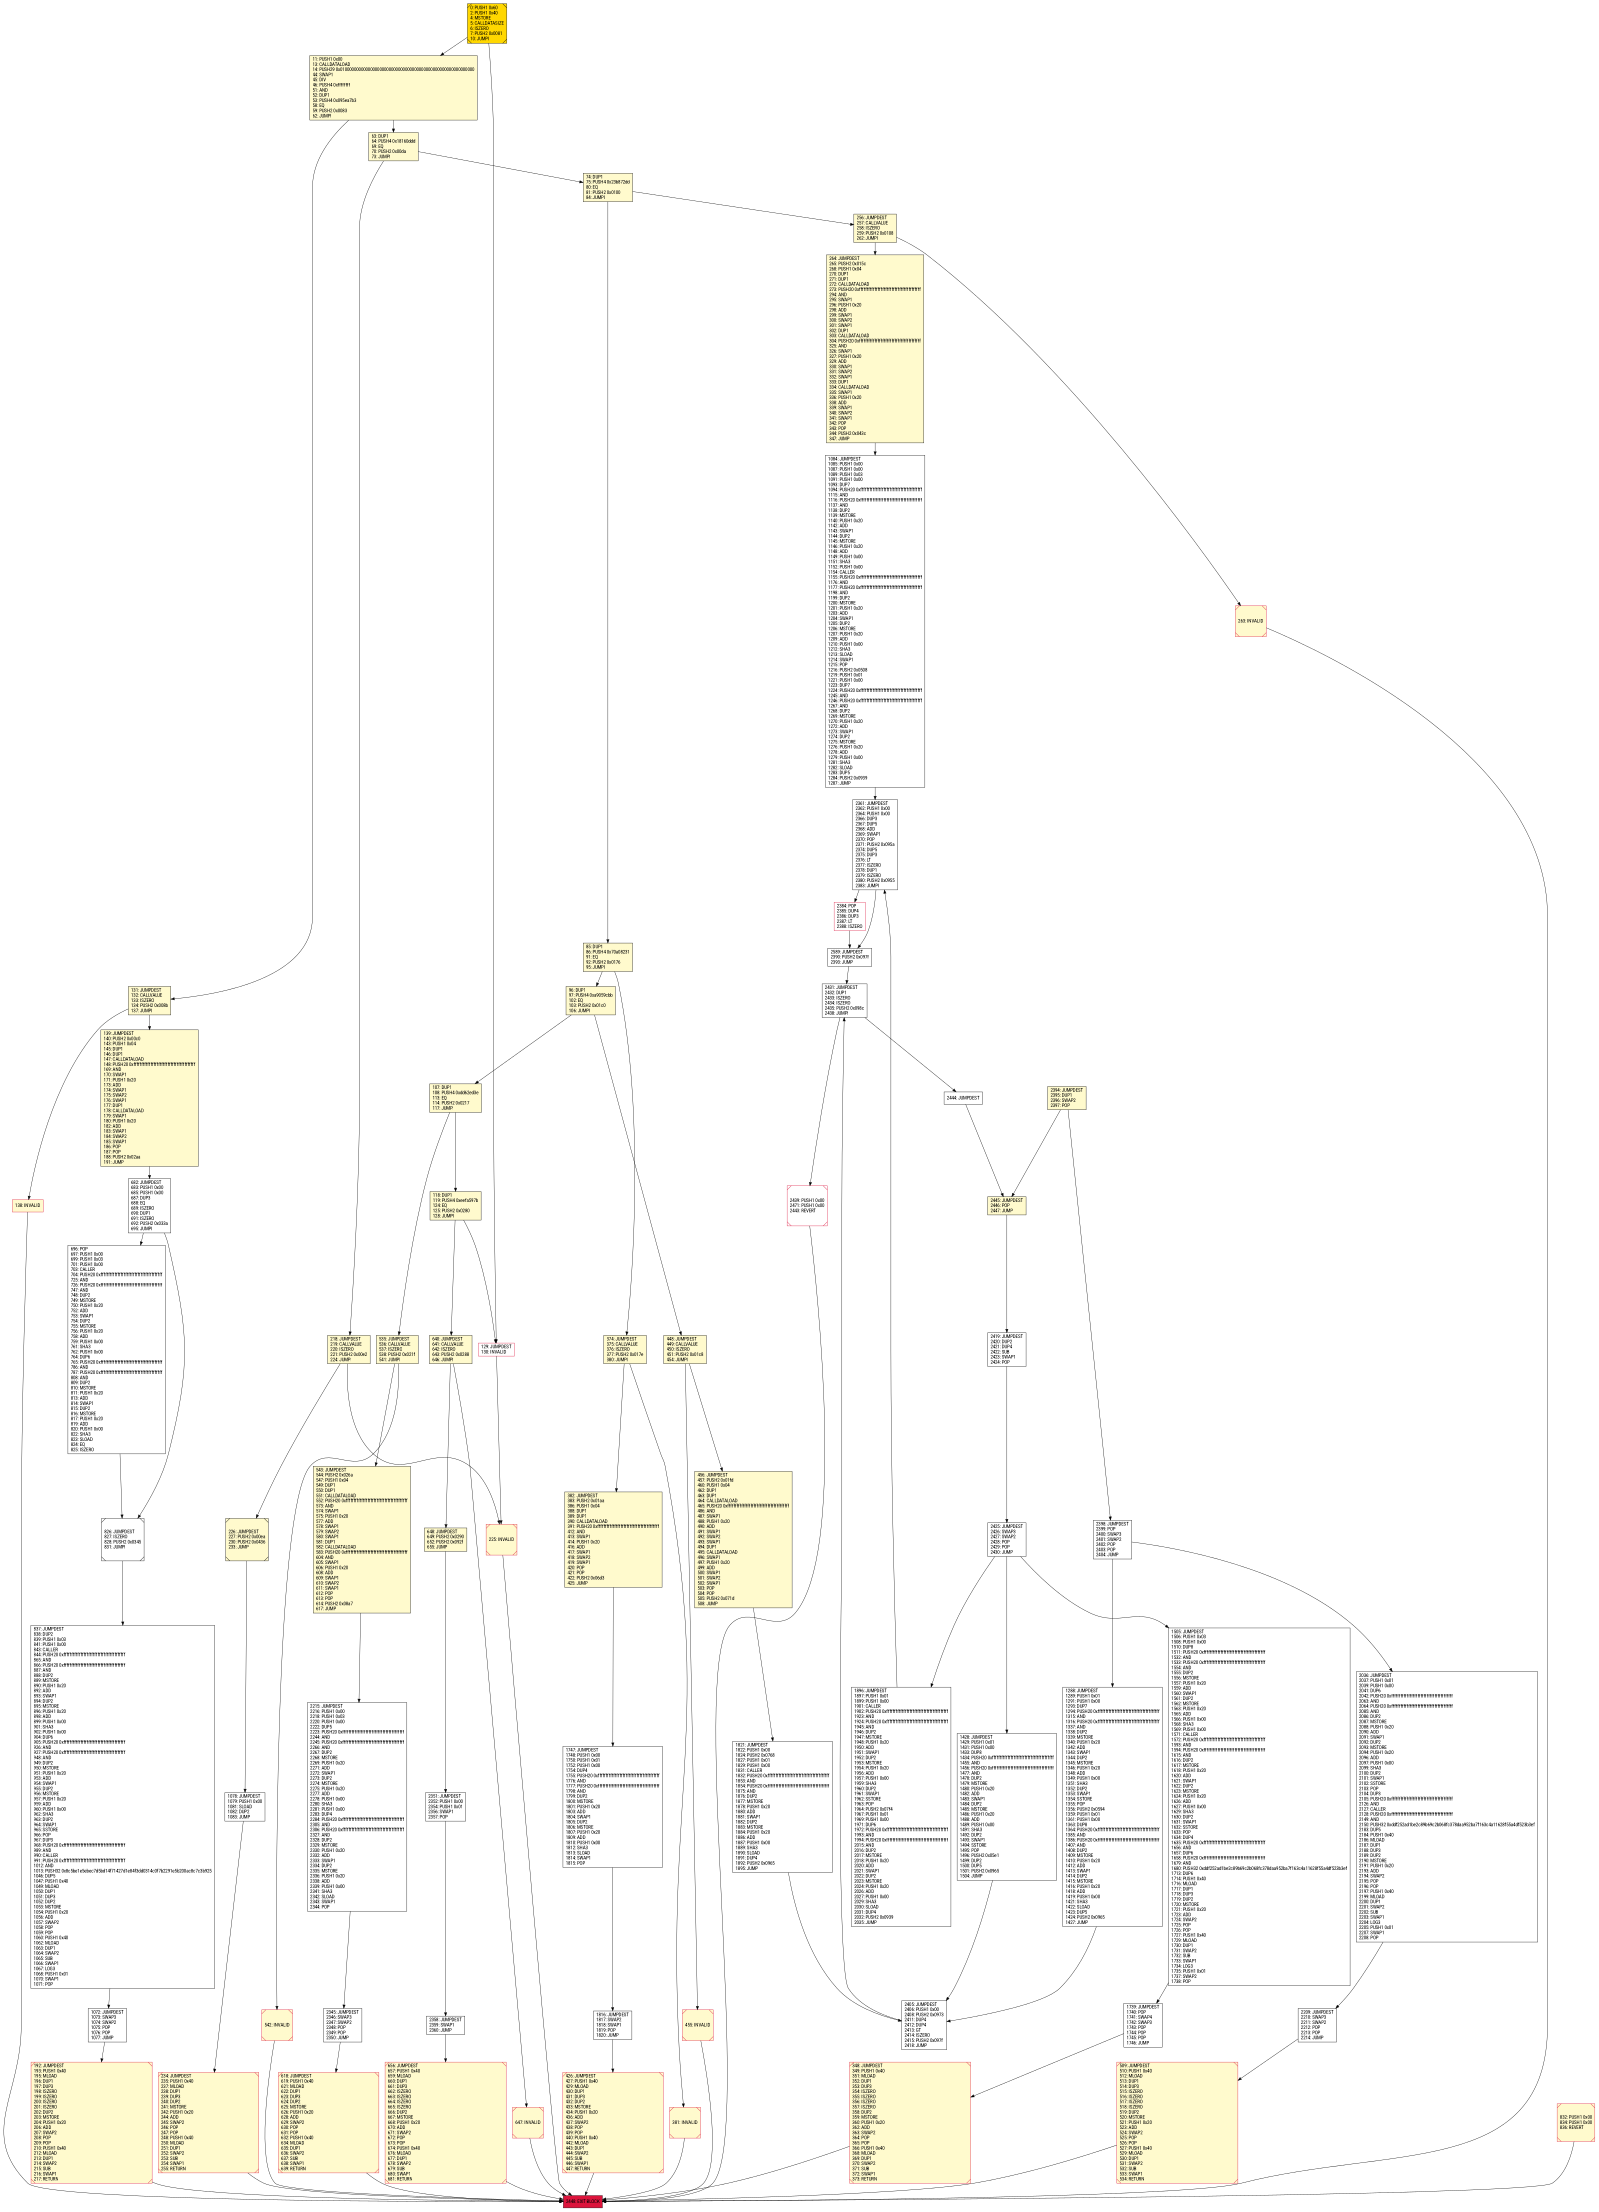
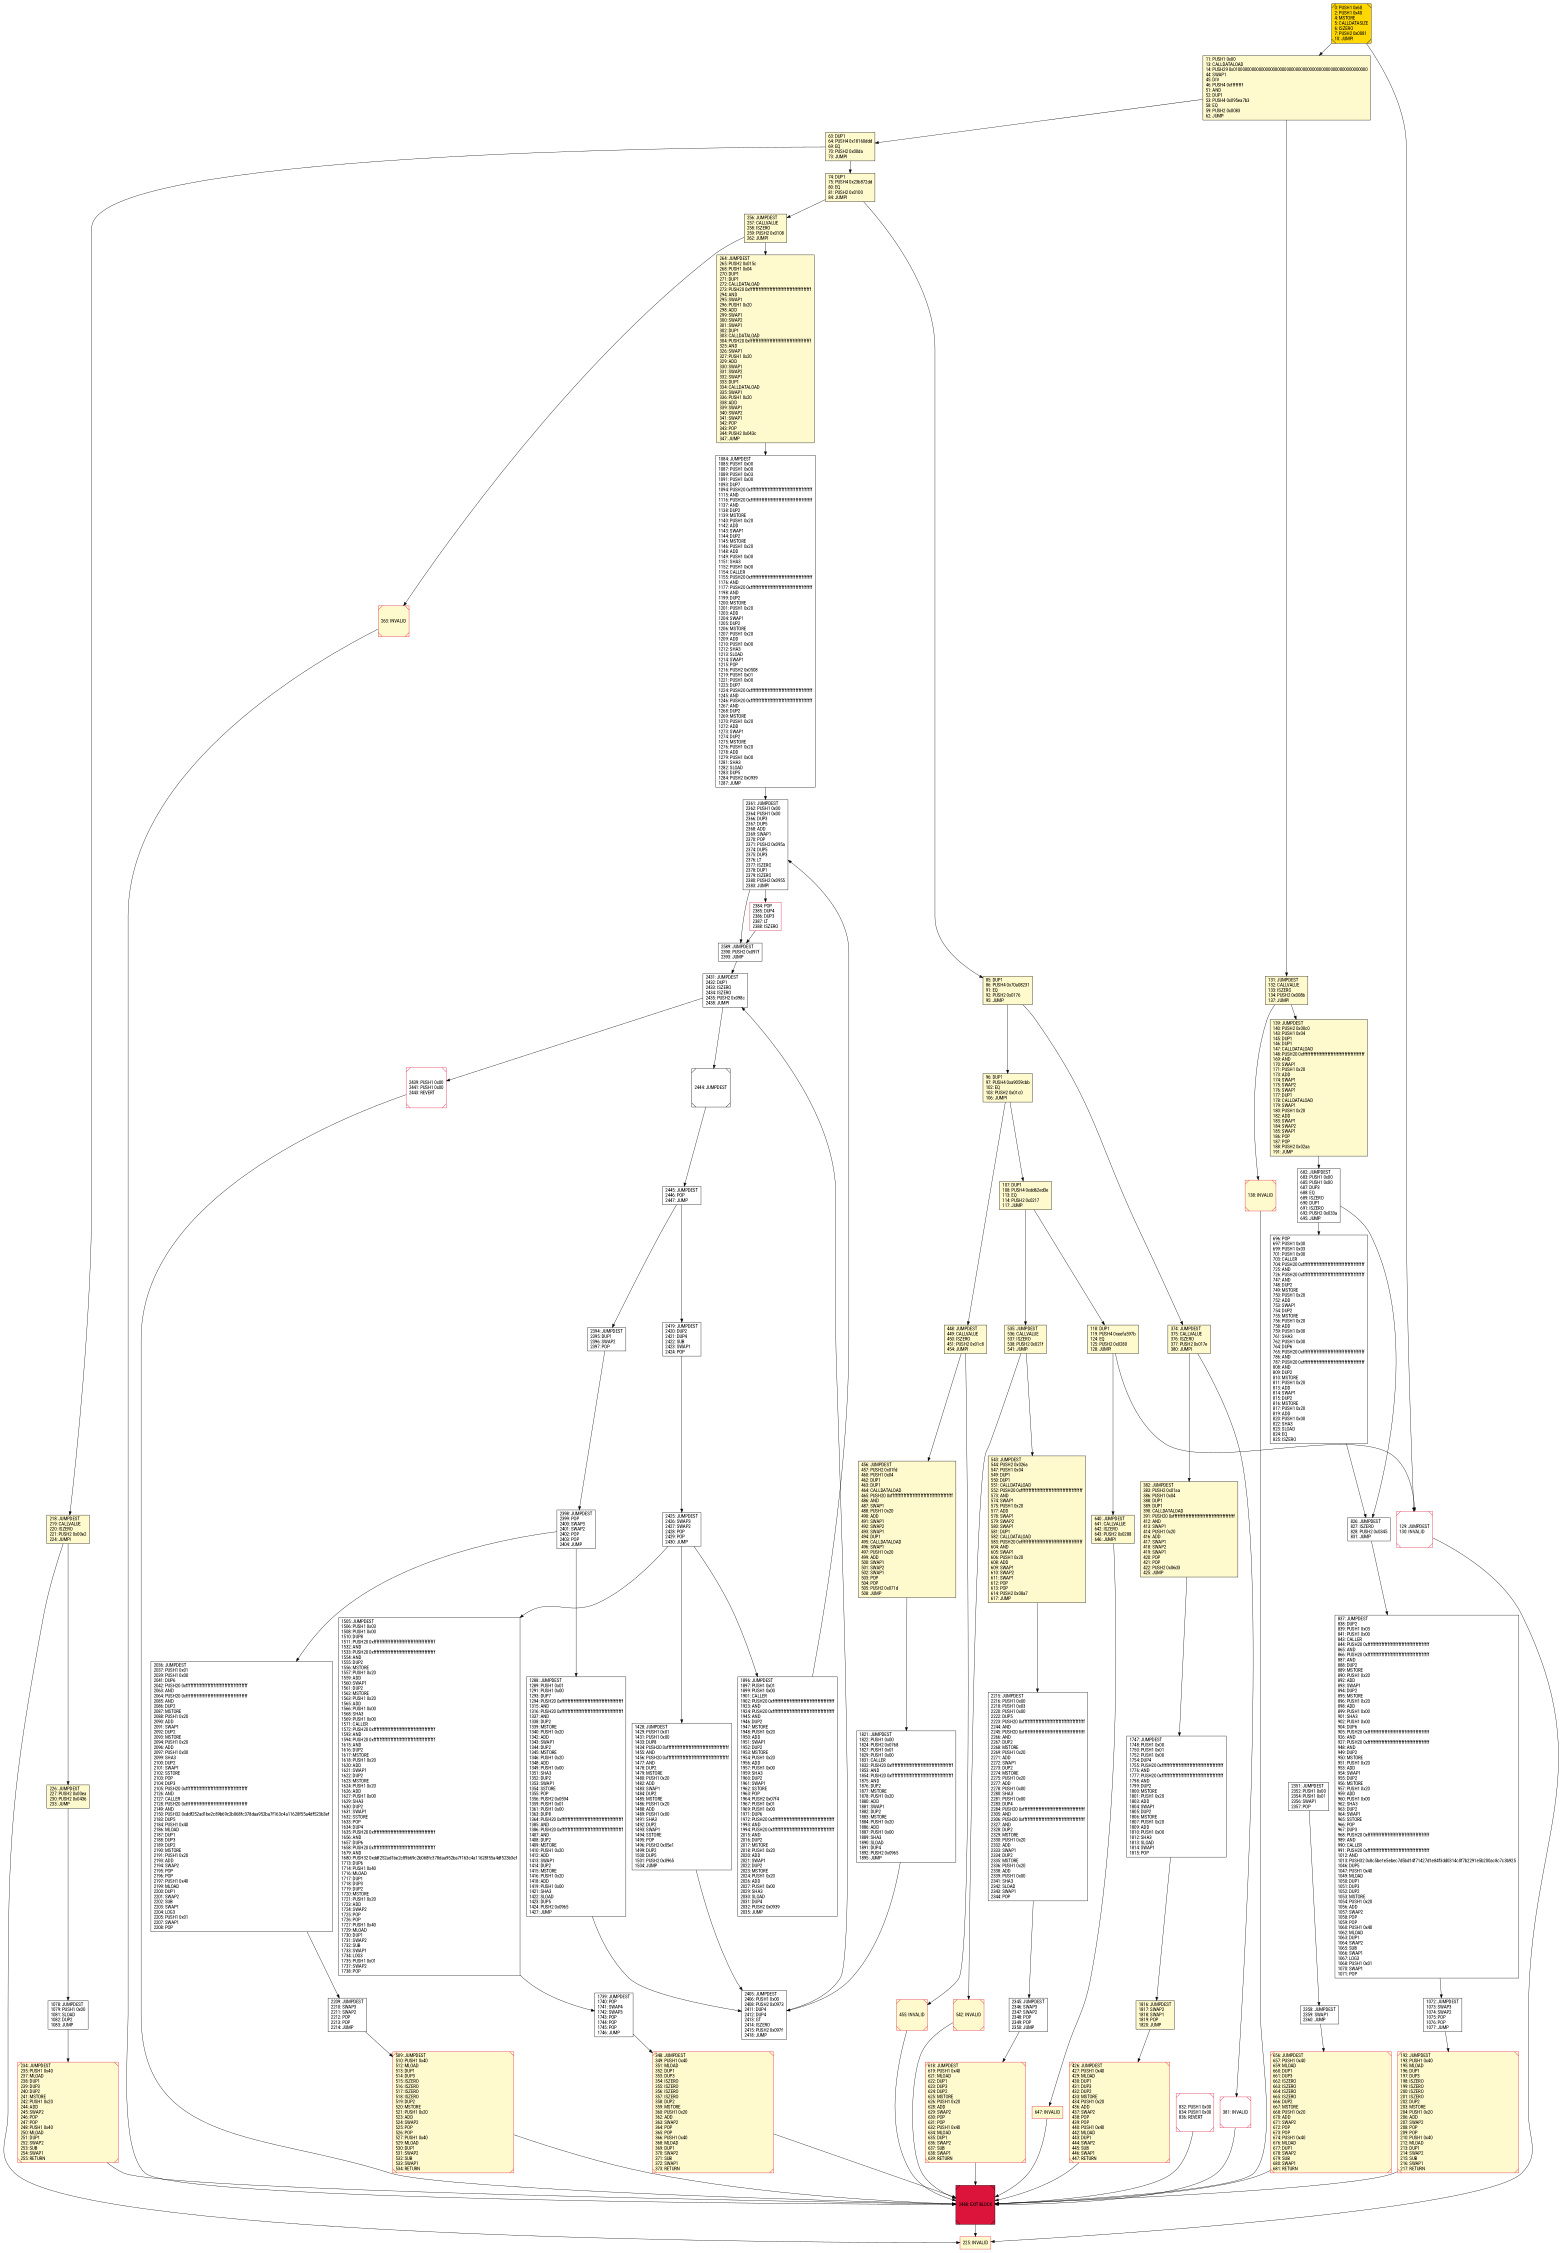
(963, 1098) -> (711, 1088)
(1067, 1098) -> (607, 1339)
(1037, 1152) -> (644, 1264)
(28, 1206) -> (1261, 1196)
(807, 1206) -> (426, 1088)
(1007, 1206) -> (682, 1196)
(496, 1350) -> (1415, 1529)
(123, 1540) -> (1369, 1529)
(247, 1540) -> (68, 1797)
(446, 1540) -> none
(502, 1540) -> (975, 2243)
(530, 1876) -> (975, 2229)
(613, 2025) -> (1155, 2015)
(528, 2123) -> (1047, 2112)
(685, 2123) -> (1235, 2112)
(1576, 2123) -> (1195, 2112)
(583, 2202) -> (975, 2205)
